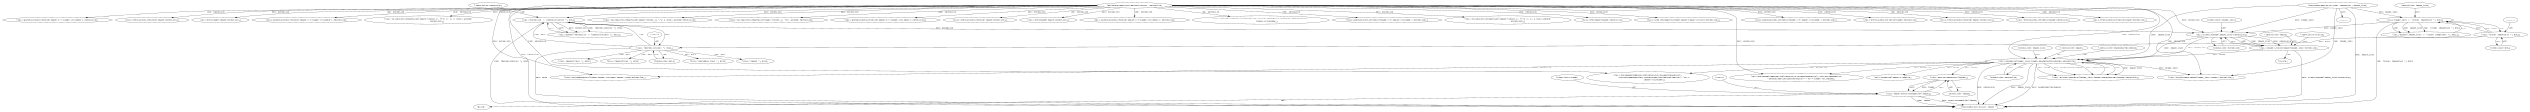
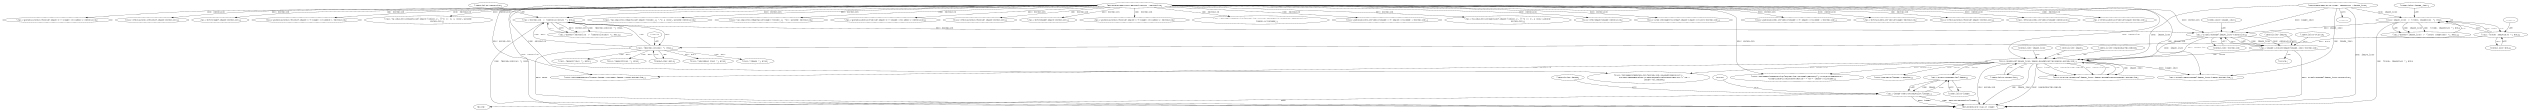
(2201, 77) -> (2201, 77)
